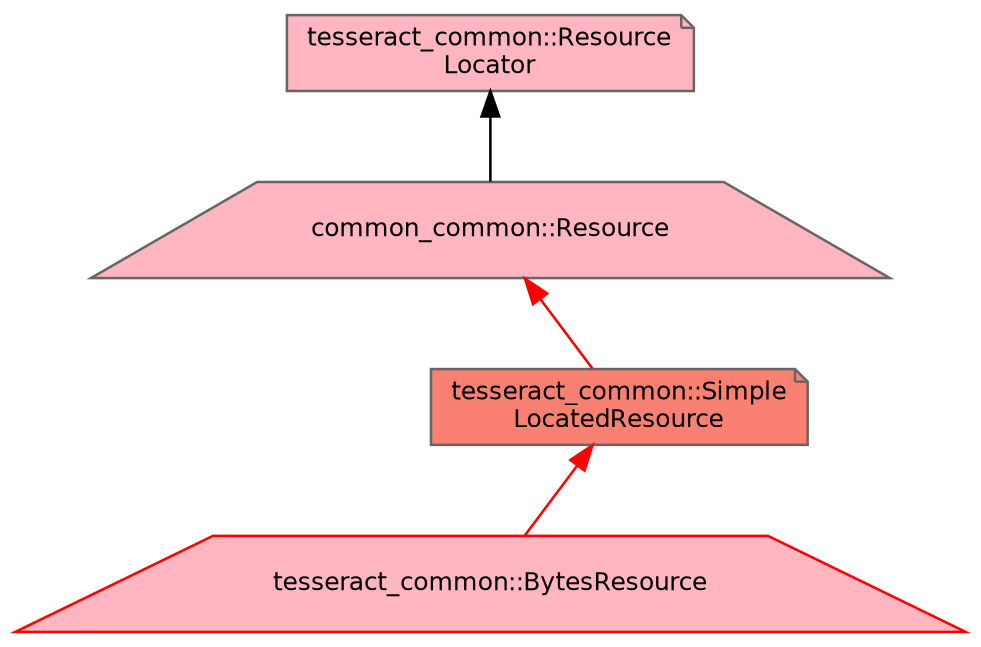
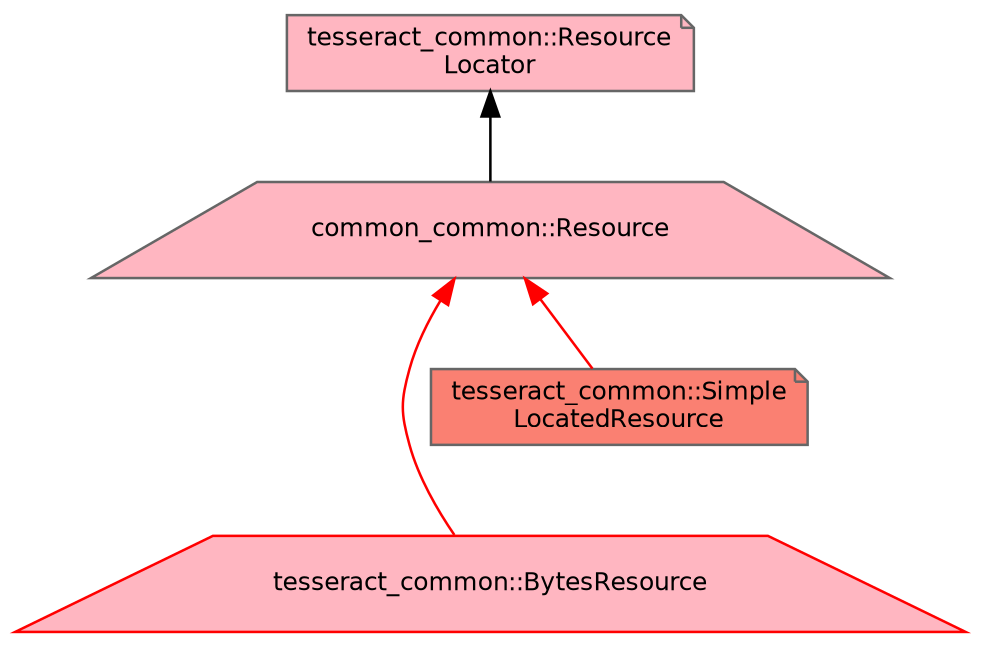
(551, 500) -> (404, 420)
